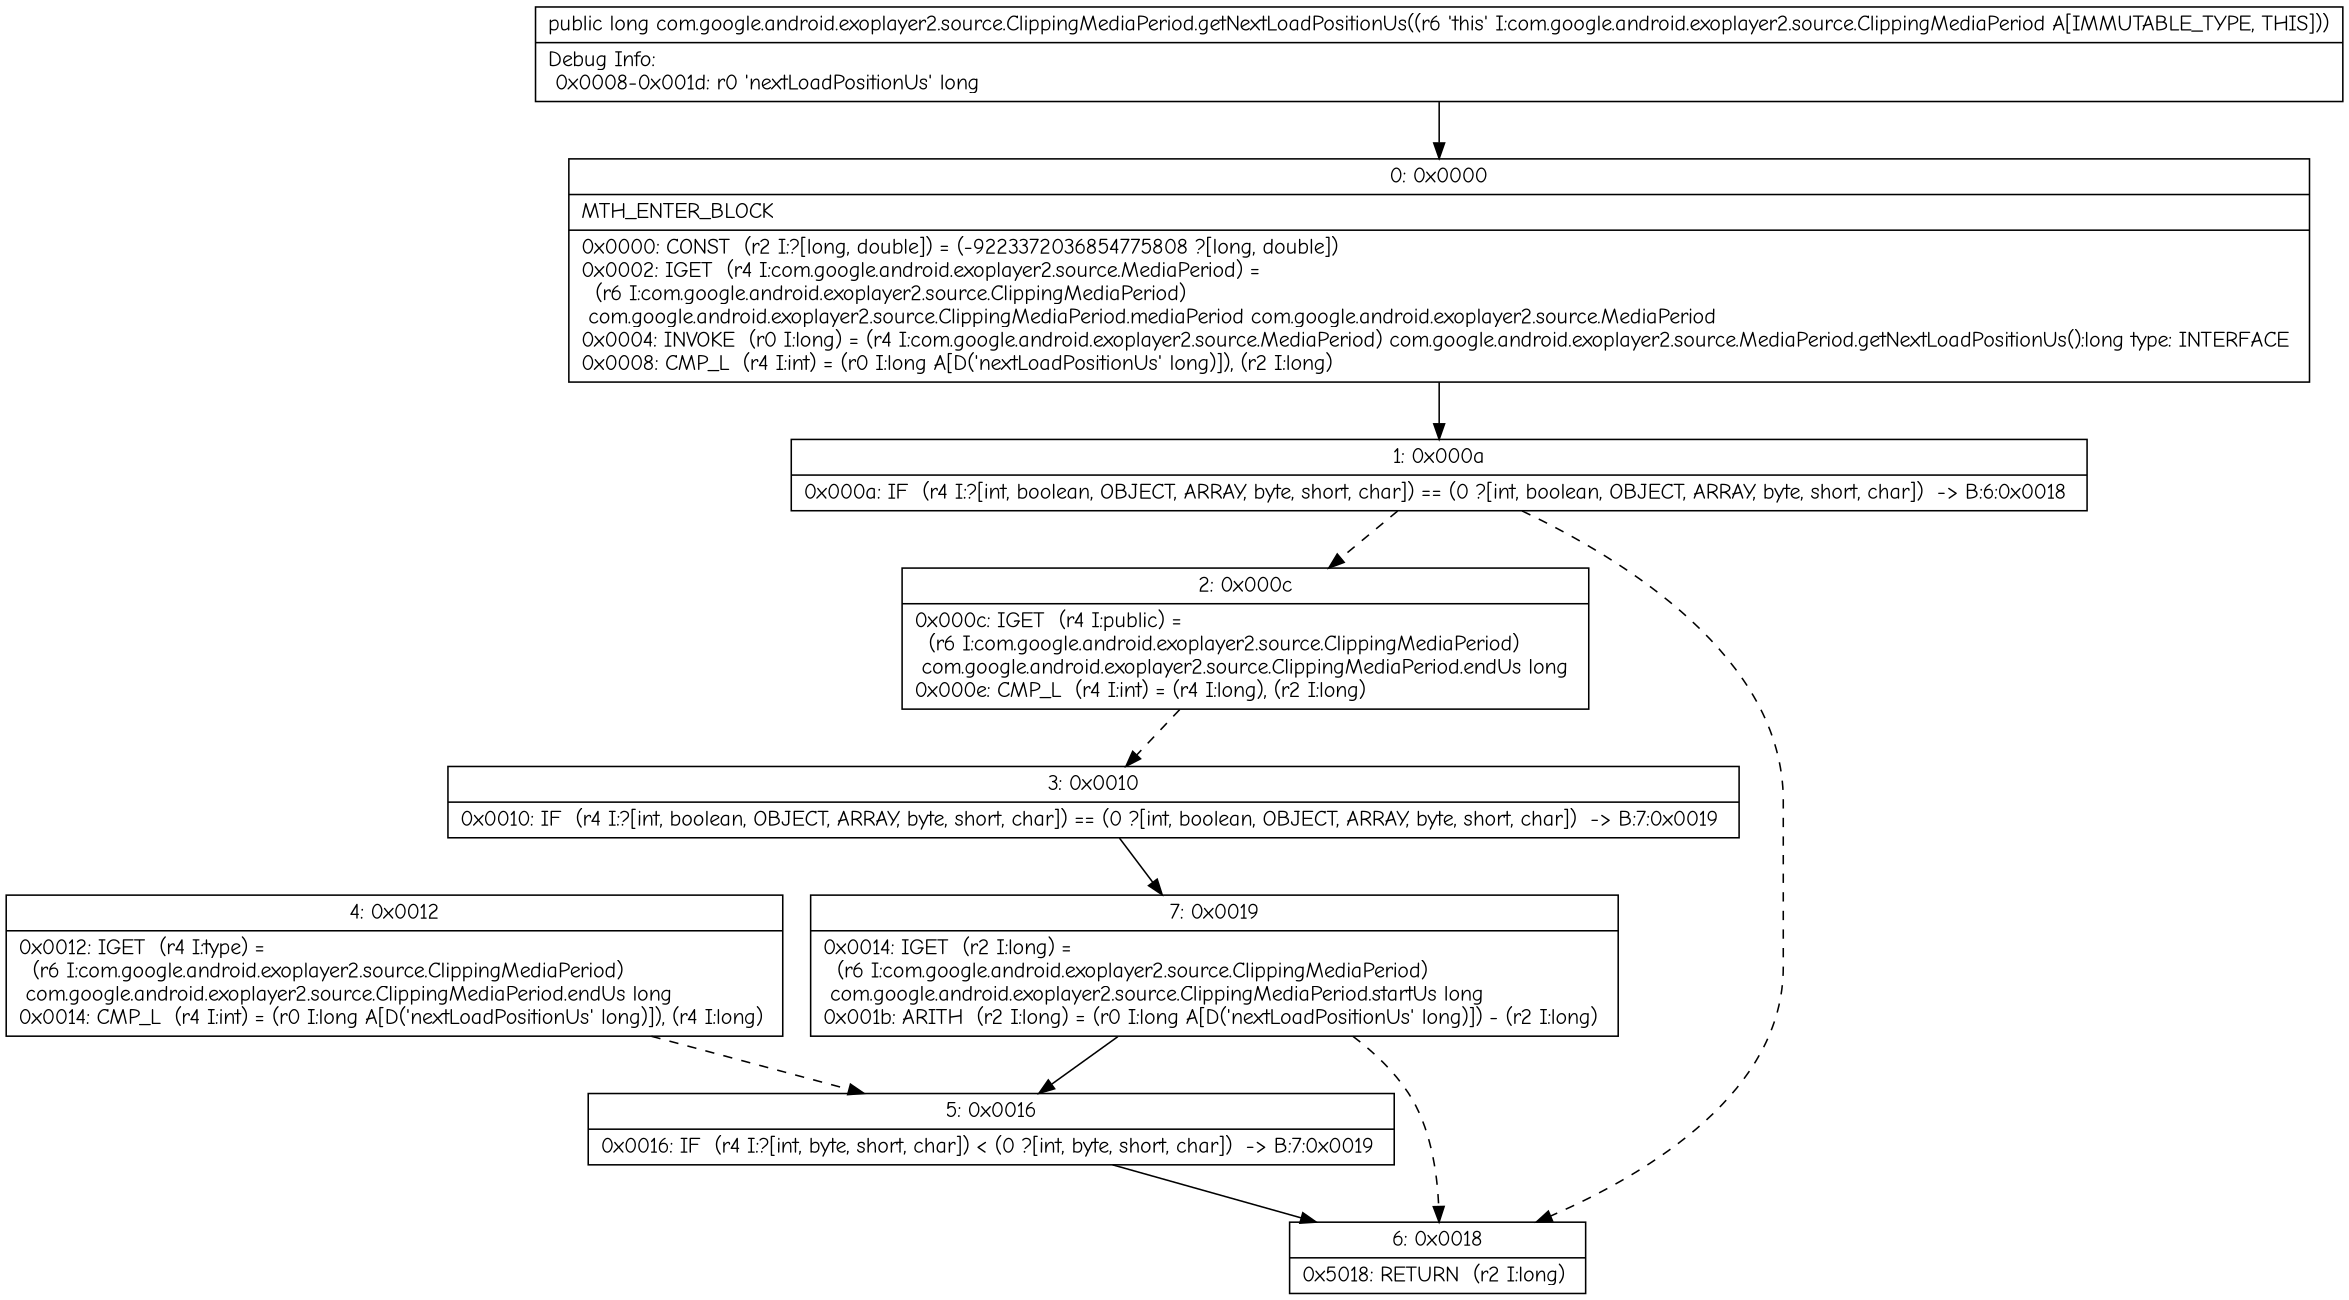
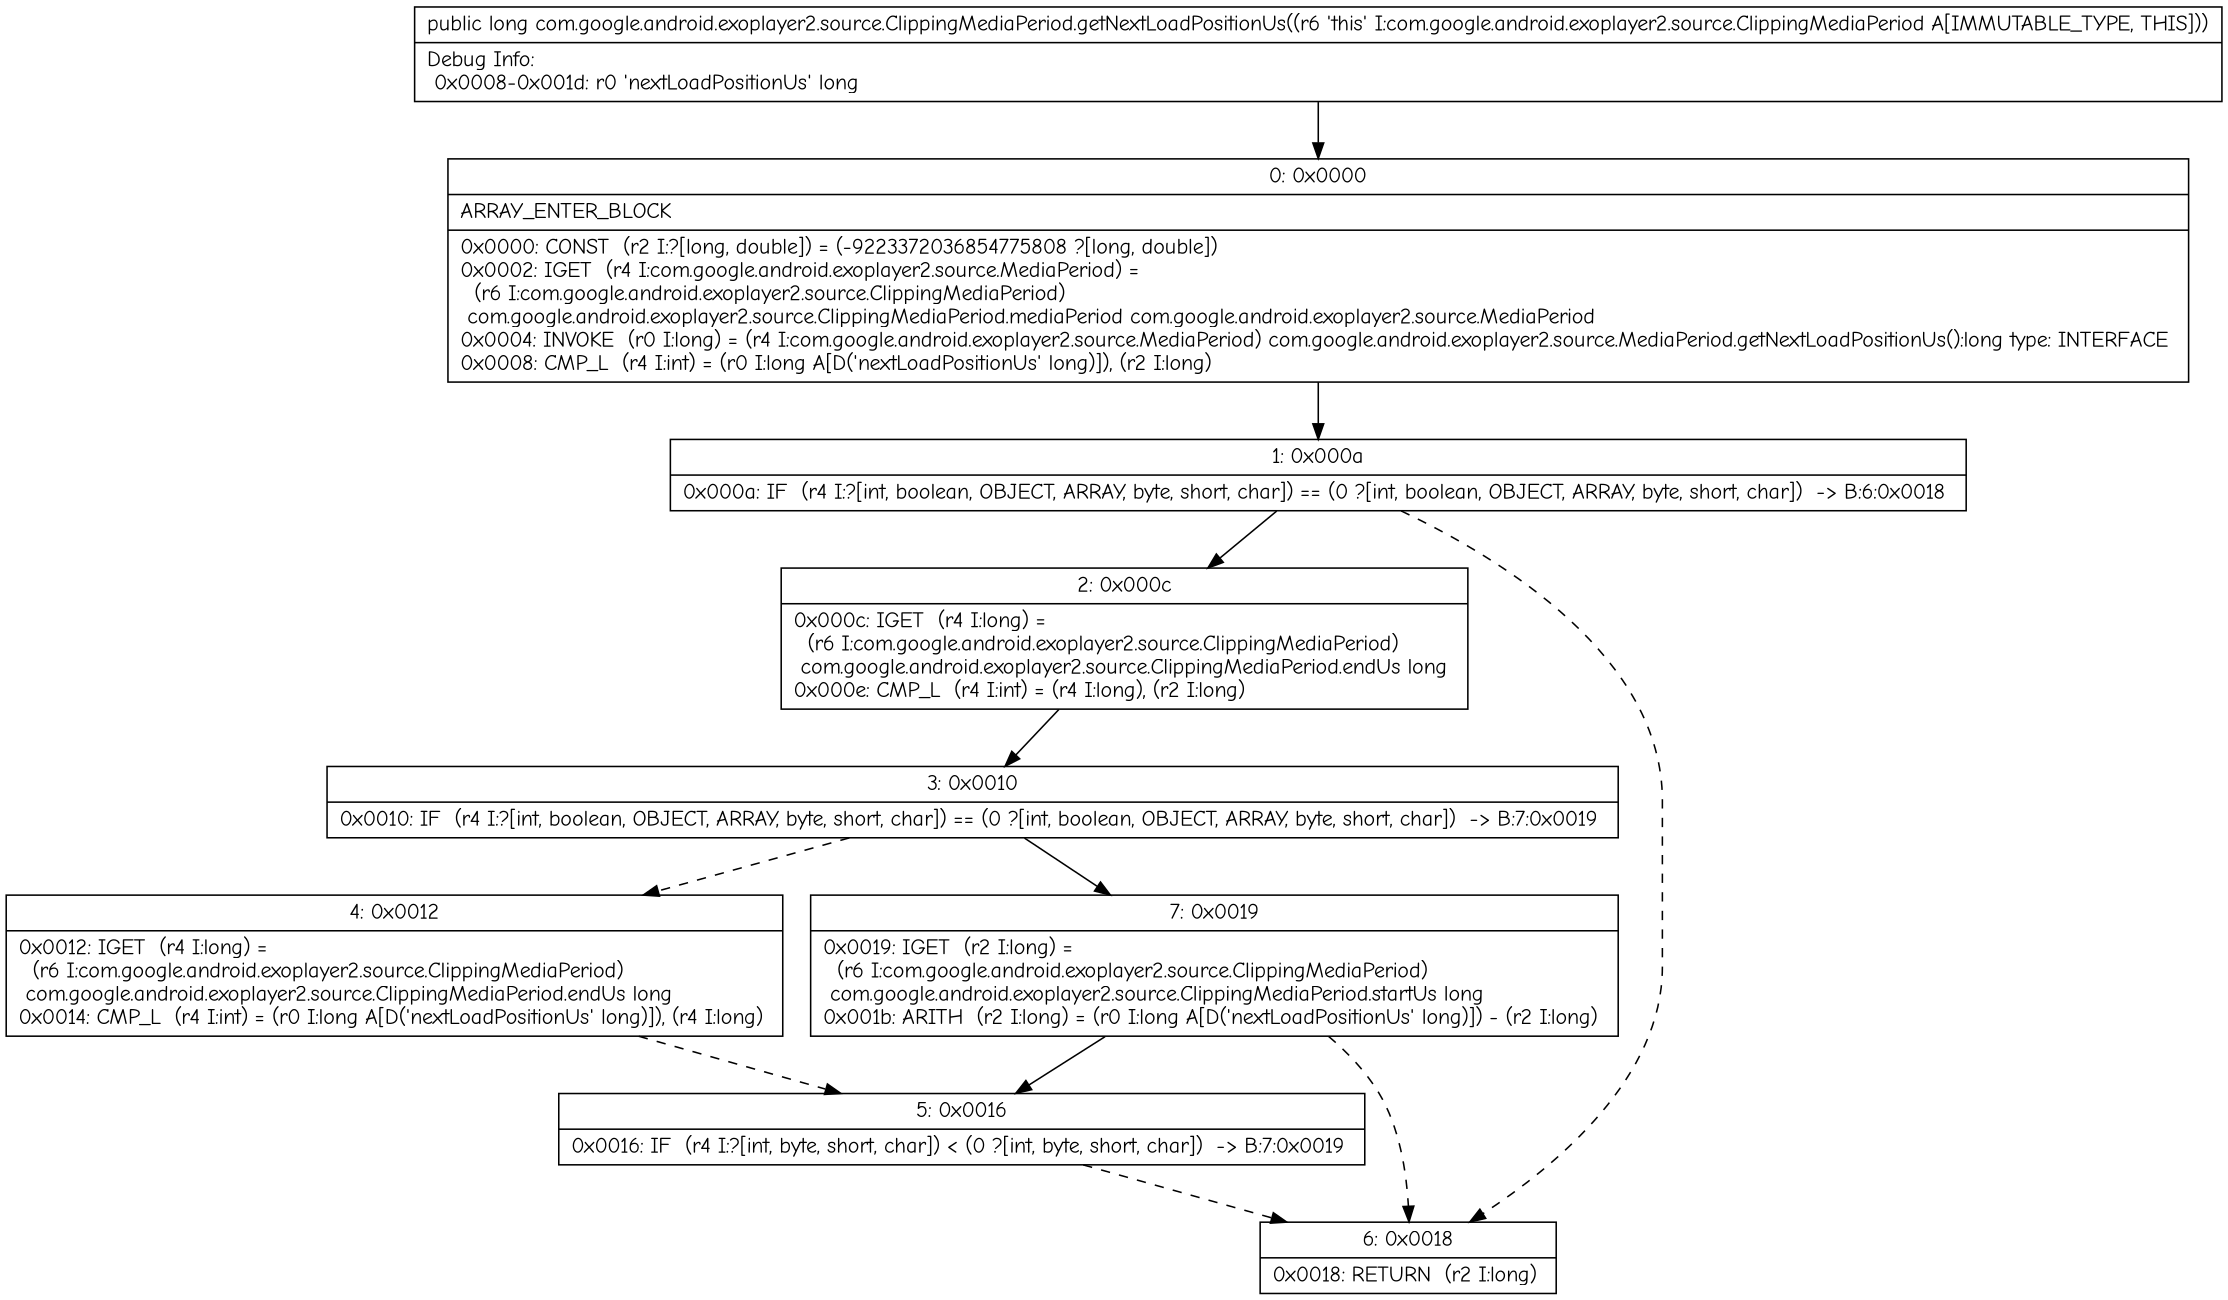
(677, 212) -> (566, 212)
(1369, 534) -> (1248, 534)
(1052, 621) -> (924, 621)
(1158, 732) -> (1037, 732)
none -> (754, 864)
(146, 948) -> (147, 948)
(952, 948) -> (952, 948)
(1207, 1191) -> (1177, 1191)
(1438, 1275) -> (1408, 1275)
